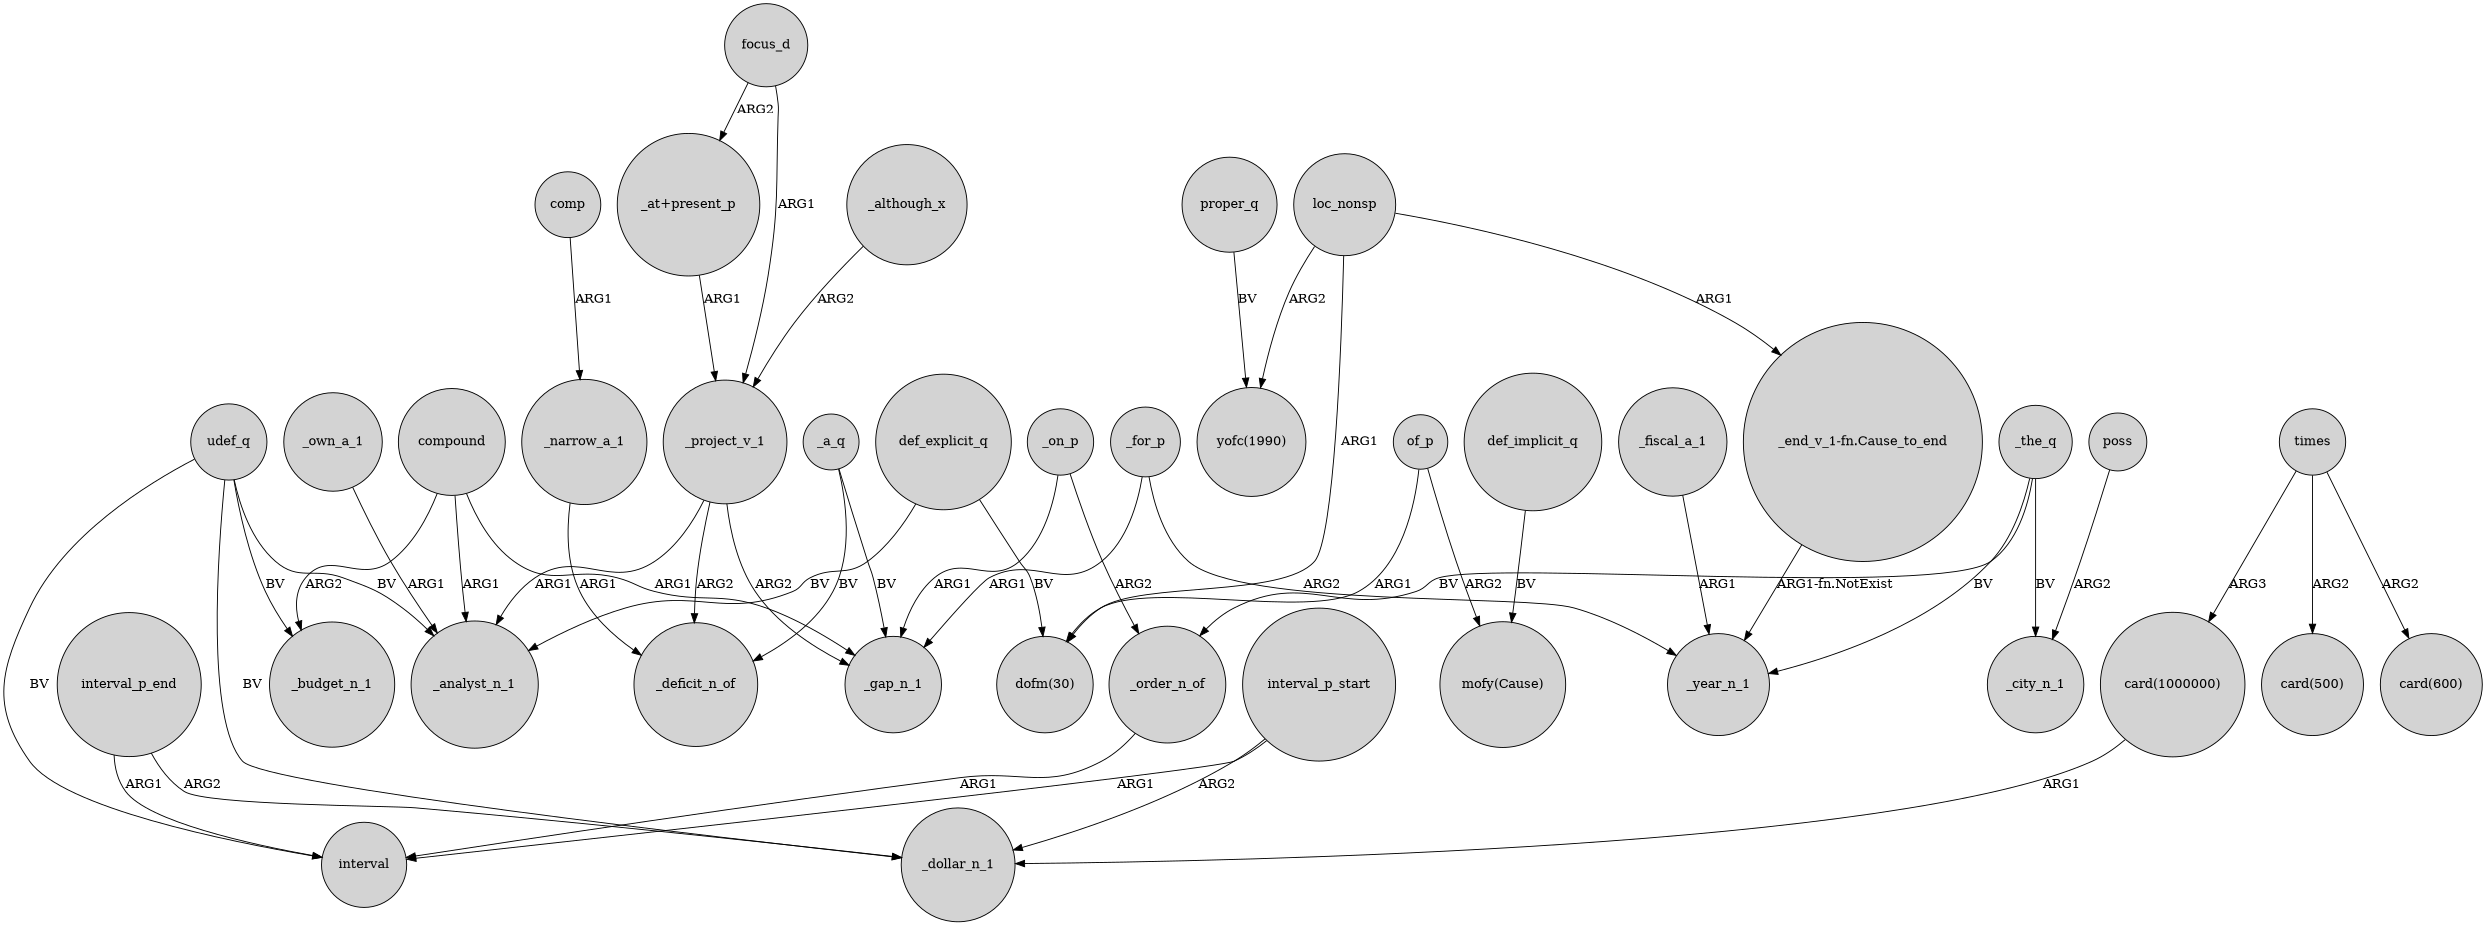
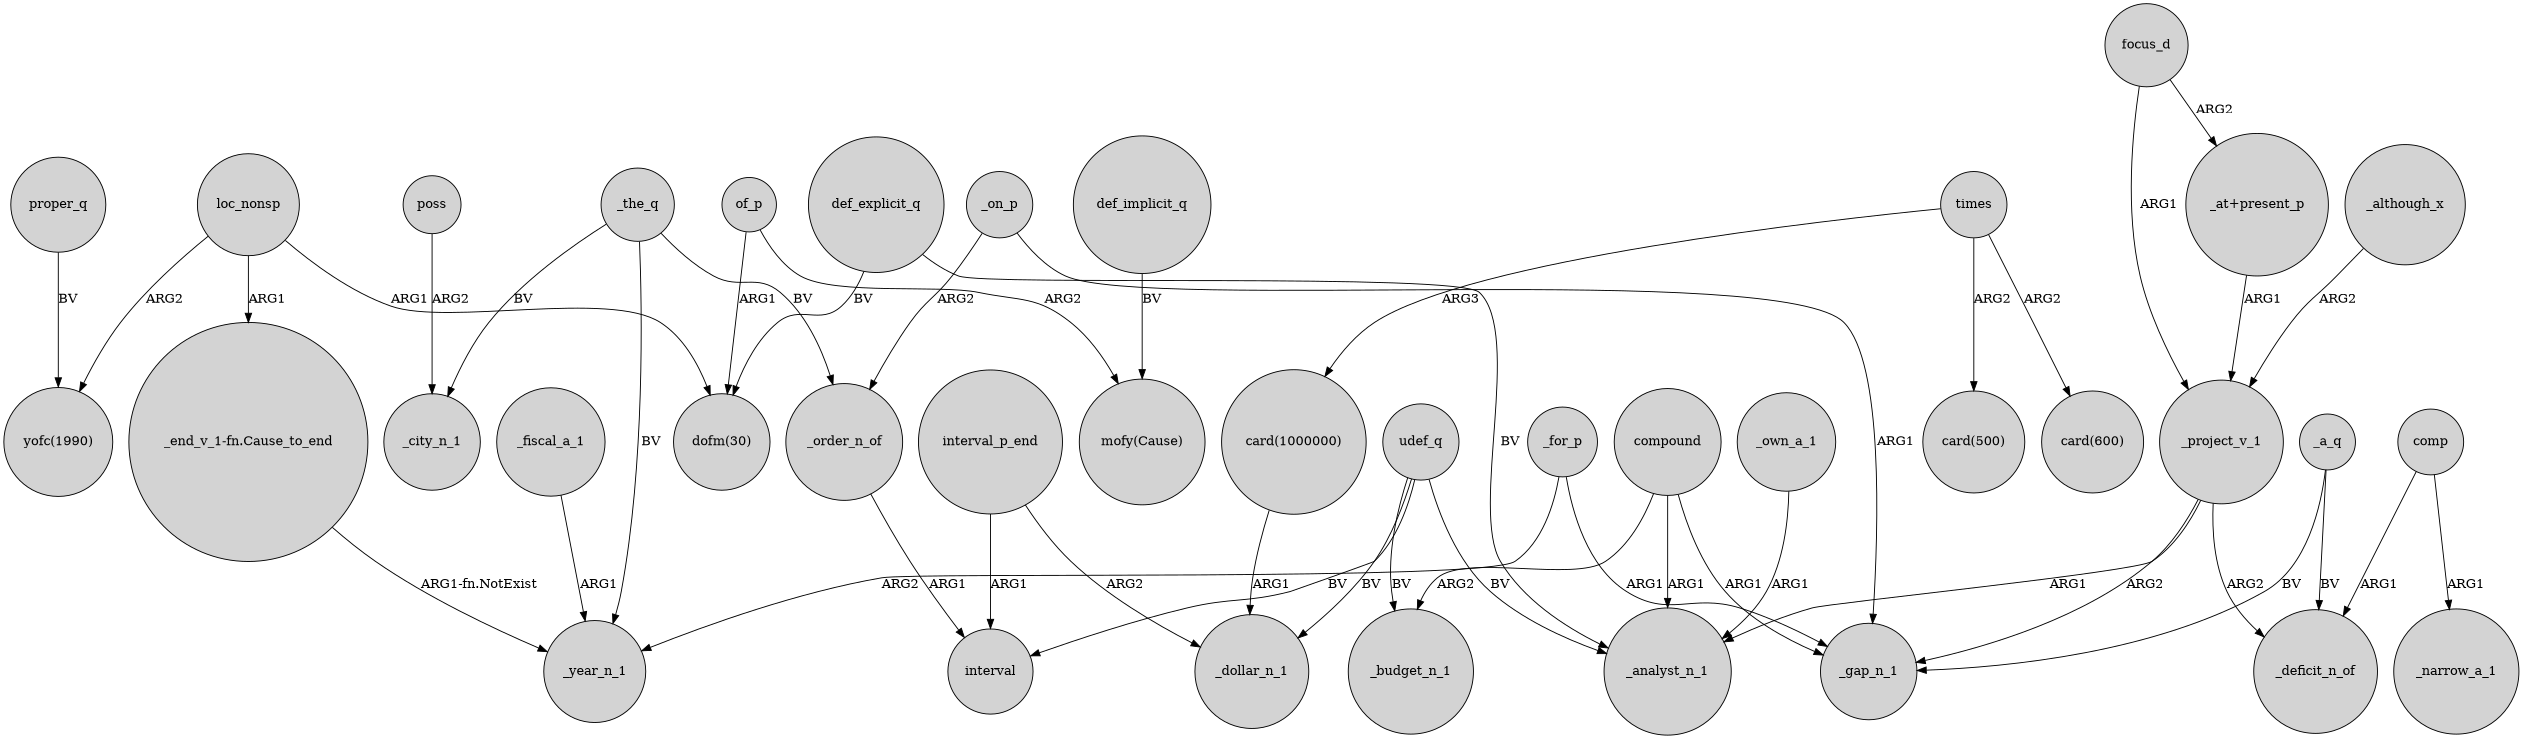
(578, 587) -> (2382, 540)
(1319, 685) -> none
